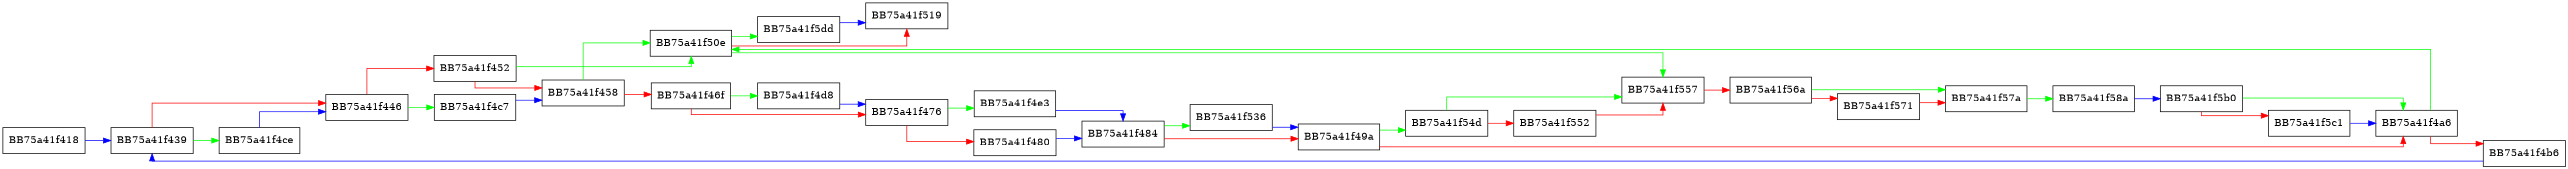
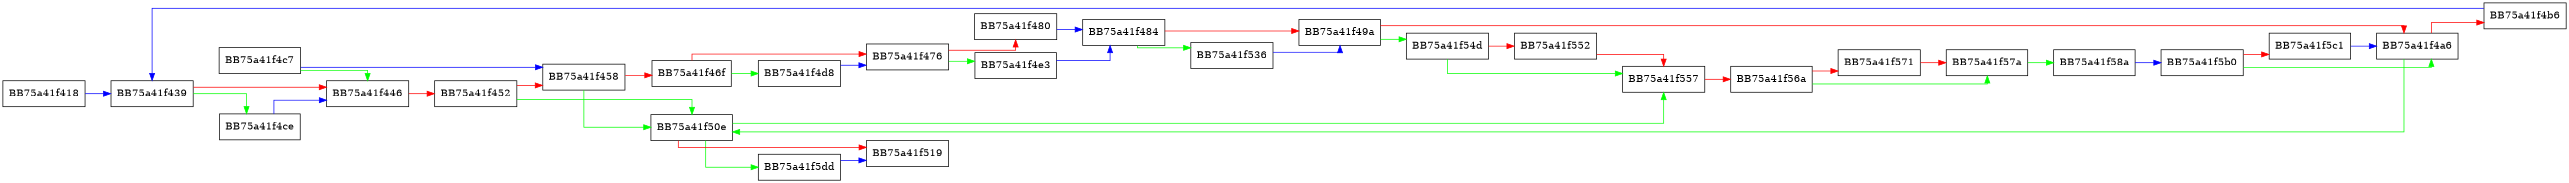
(417, 107) -> (336, 70)
